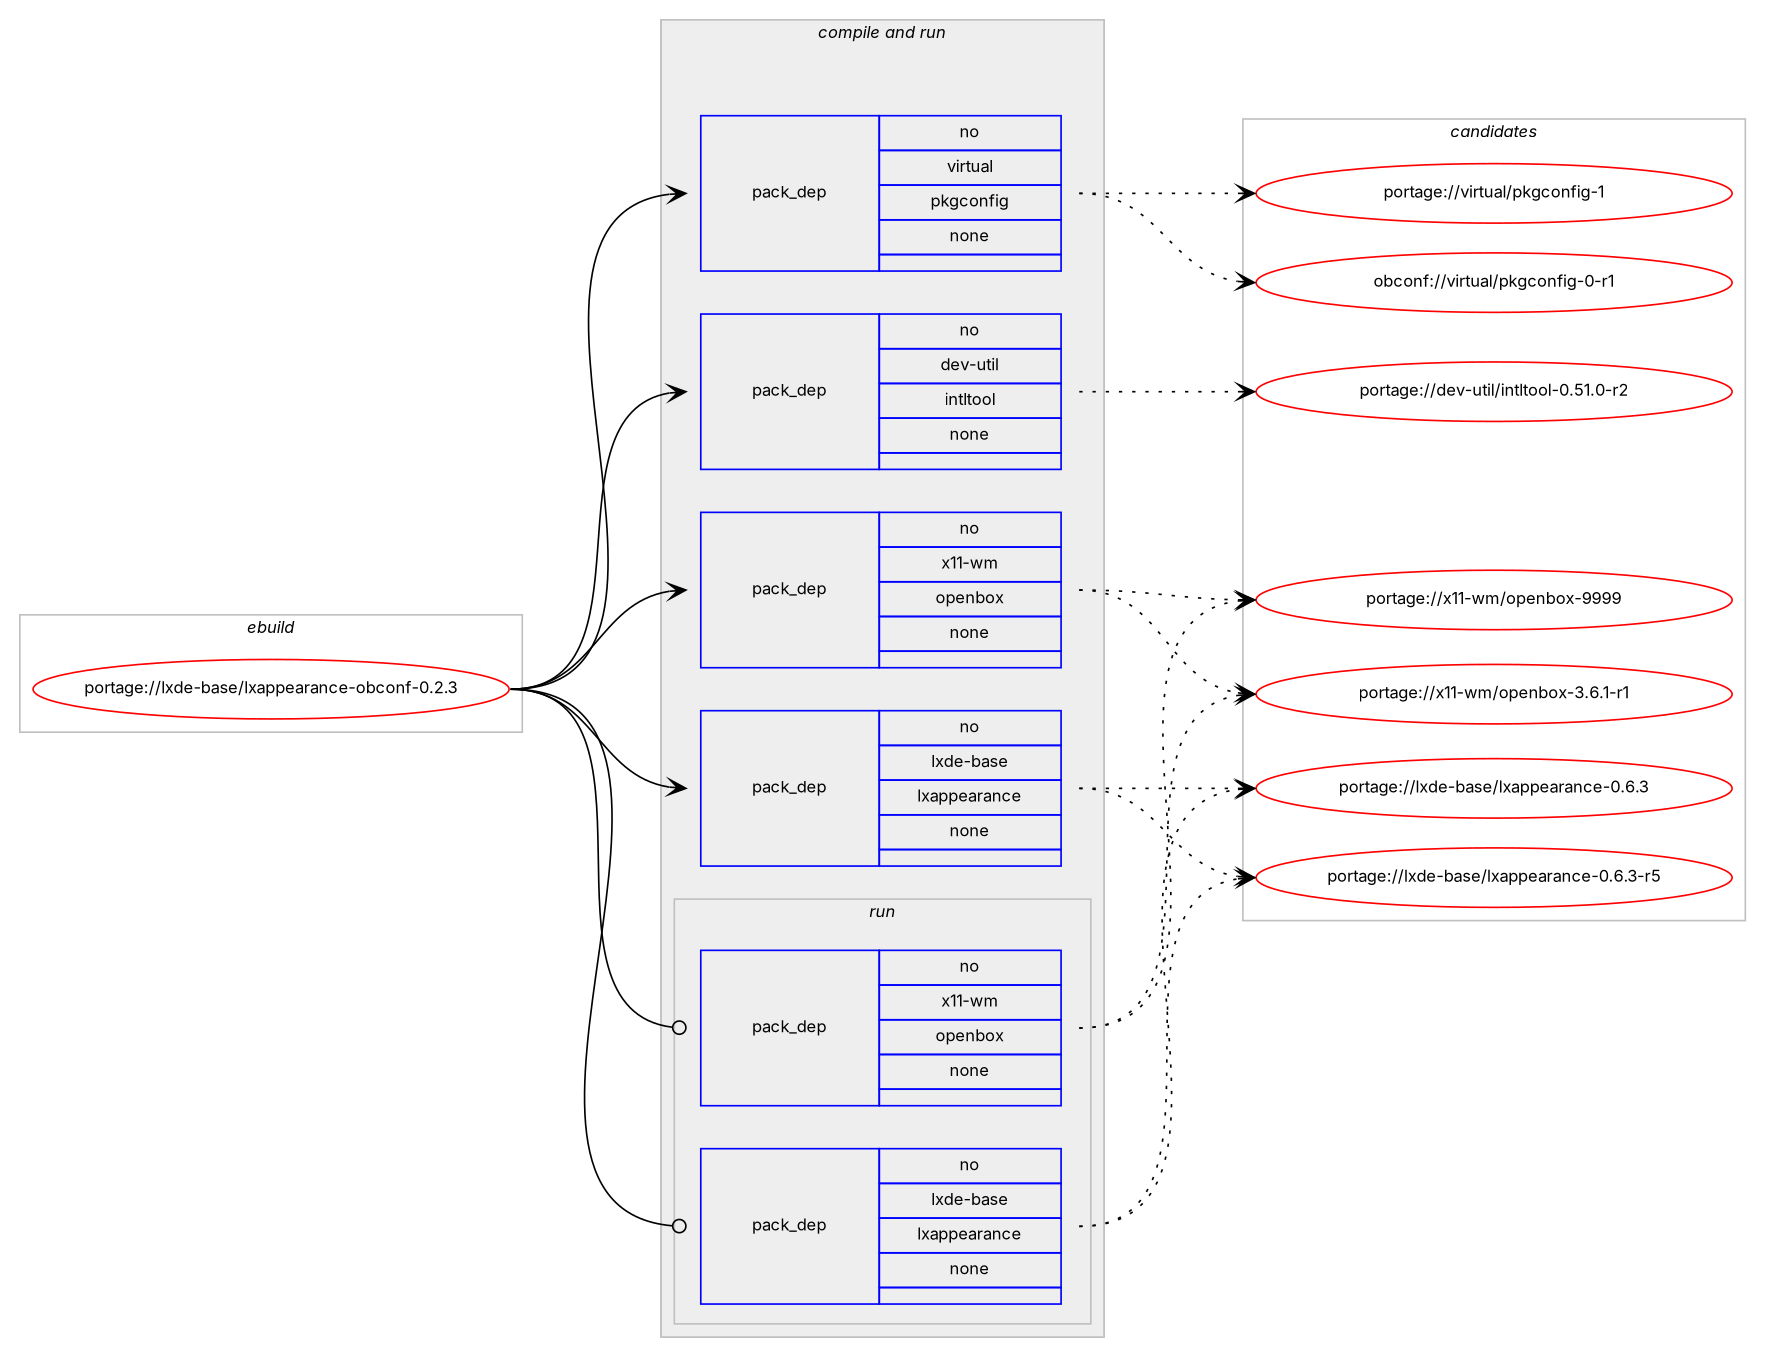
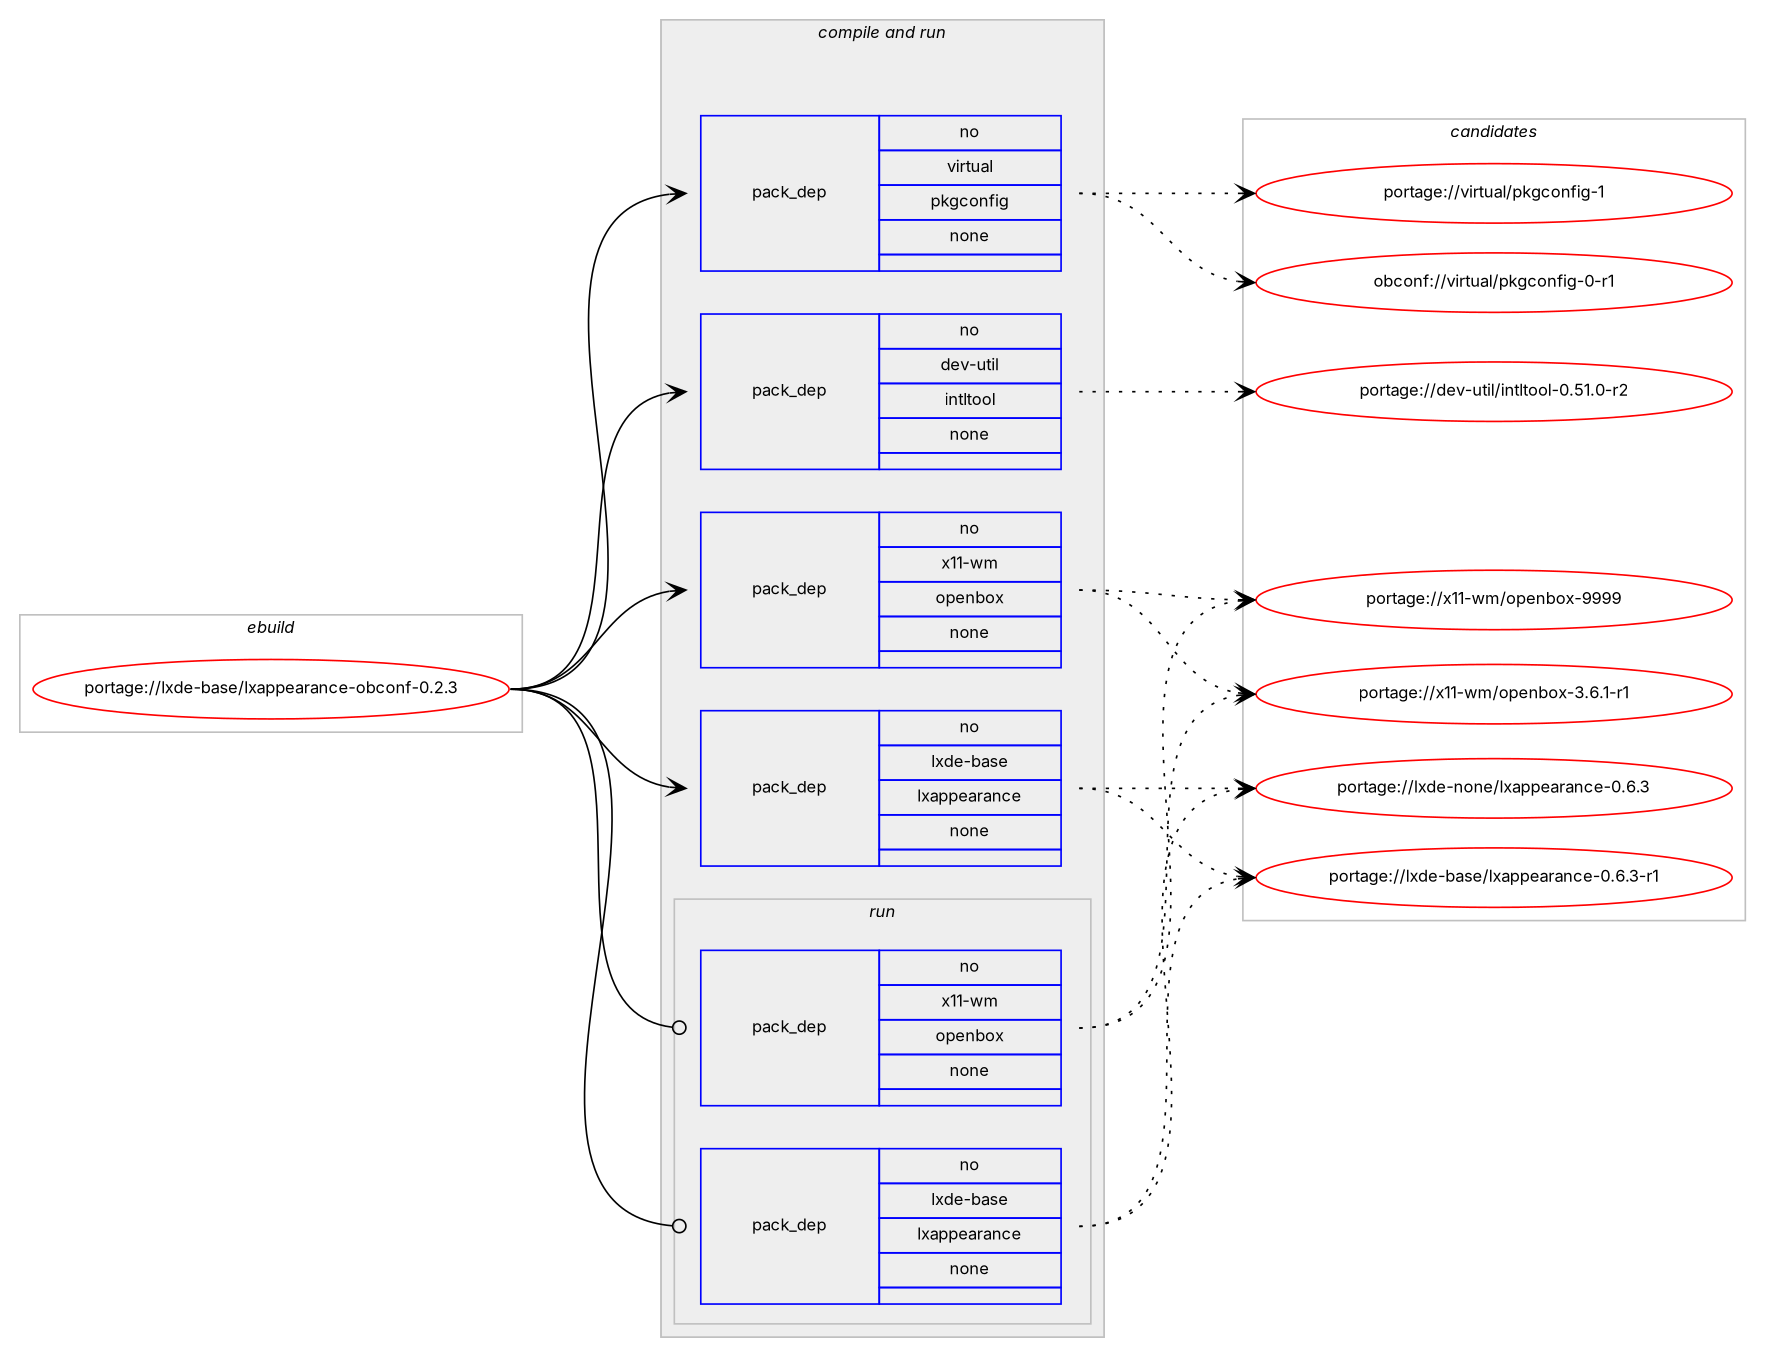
(1494, 788) -> (1494, 788)
(1494, 878) -> (1494, 878)
